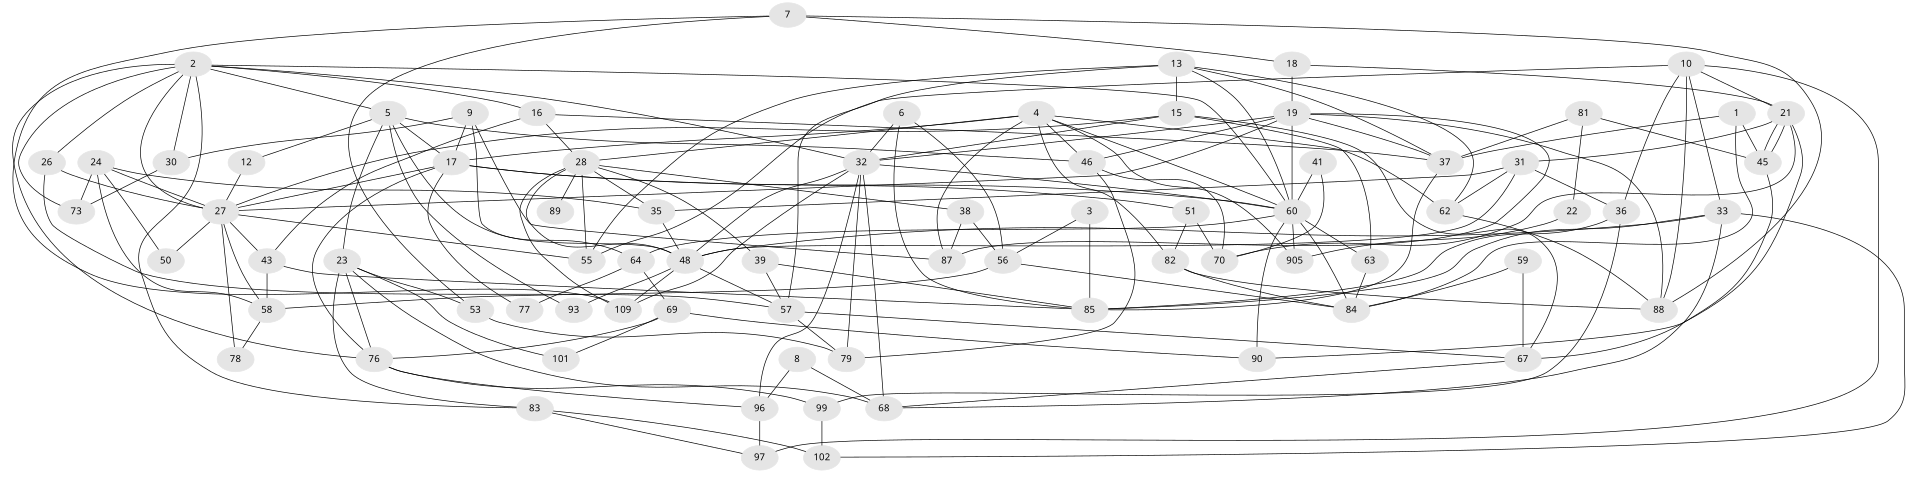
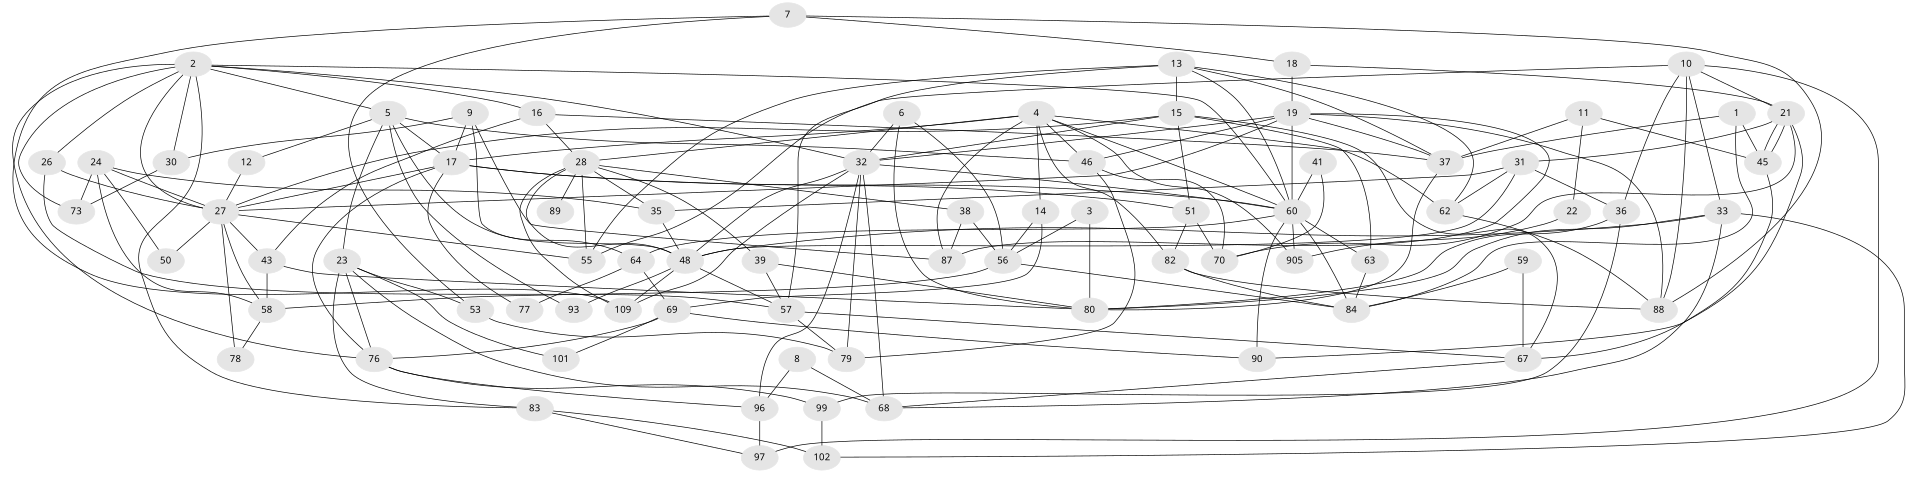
(1584, 113) -> (1584, 113)
none -> (1184, 163)
none -> (1041, 212)
(1090, 310) -> (1090, 310)
